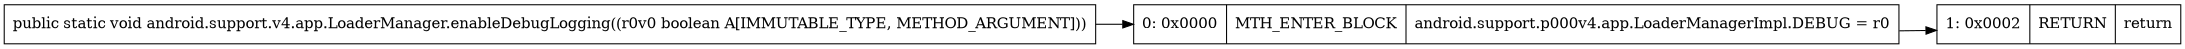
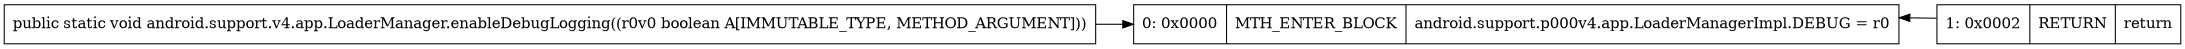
(1913, 31) -> (1923, 18)
